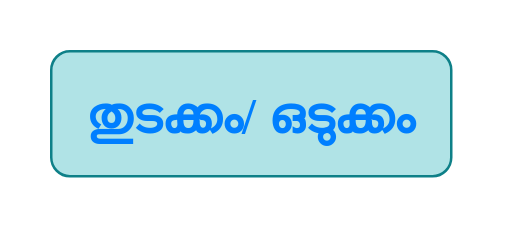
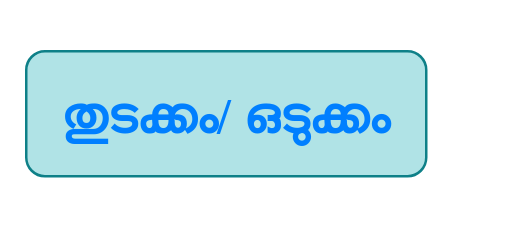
(251, 114) -> (226, 114)
